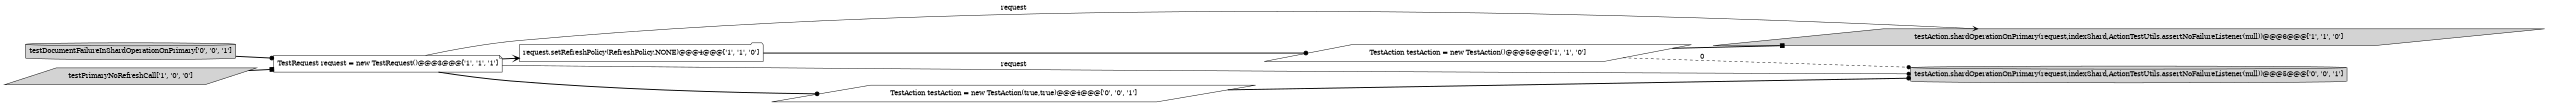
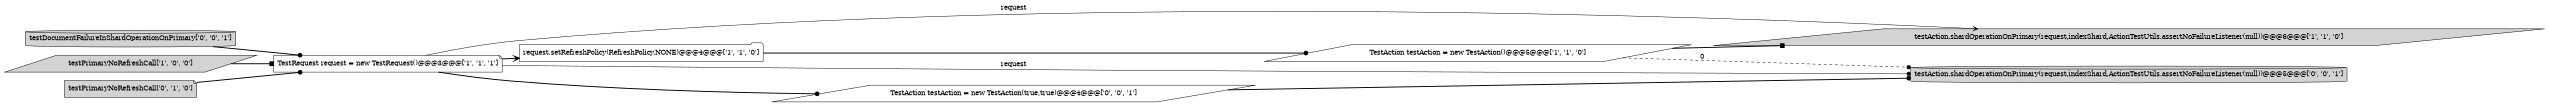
none -> (131, 89)
